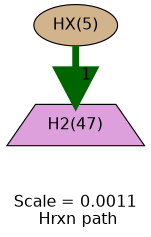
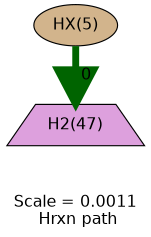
(84, 75) -> (84, 75)
